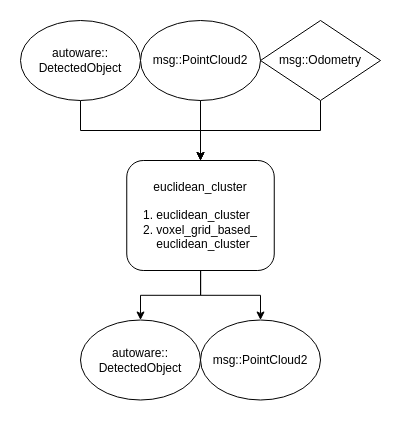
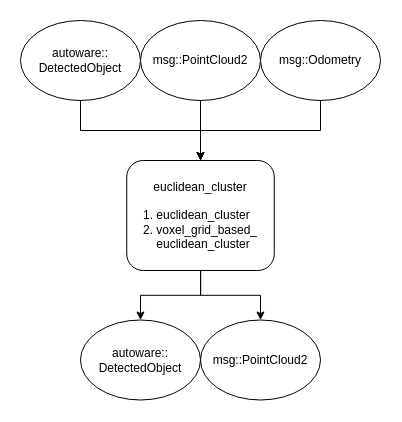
(321, 61) -> (321, 61)
